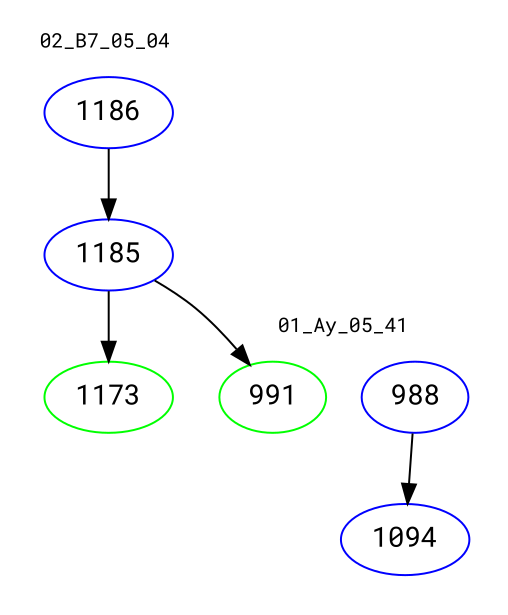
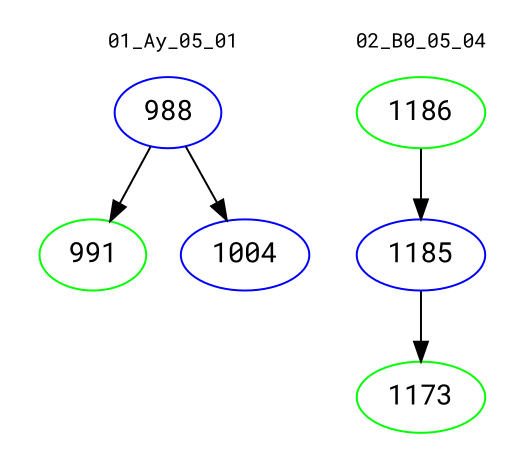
(106, 42) -> (422, 42)
(109, 113) -> (421, 113)
(217, 327) -> (135, 175)
(344, 327) -> (174, 42)
(405, 540) -> (245, 255)
